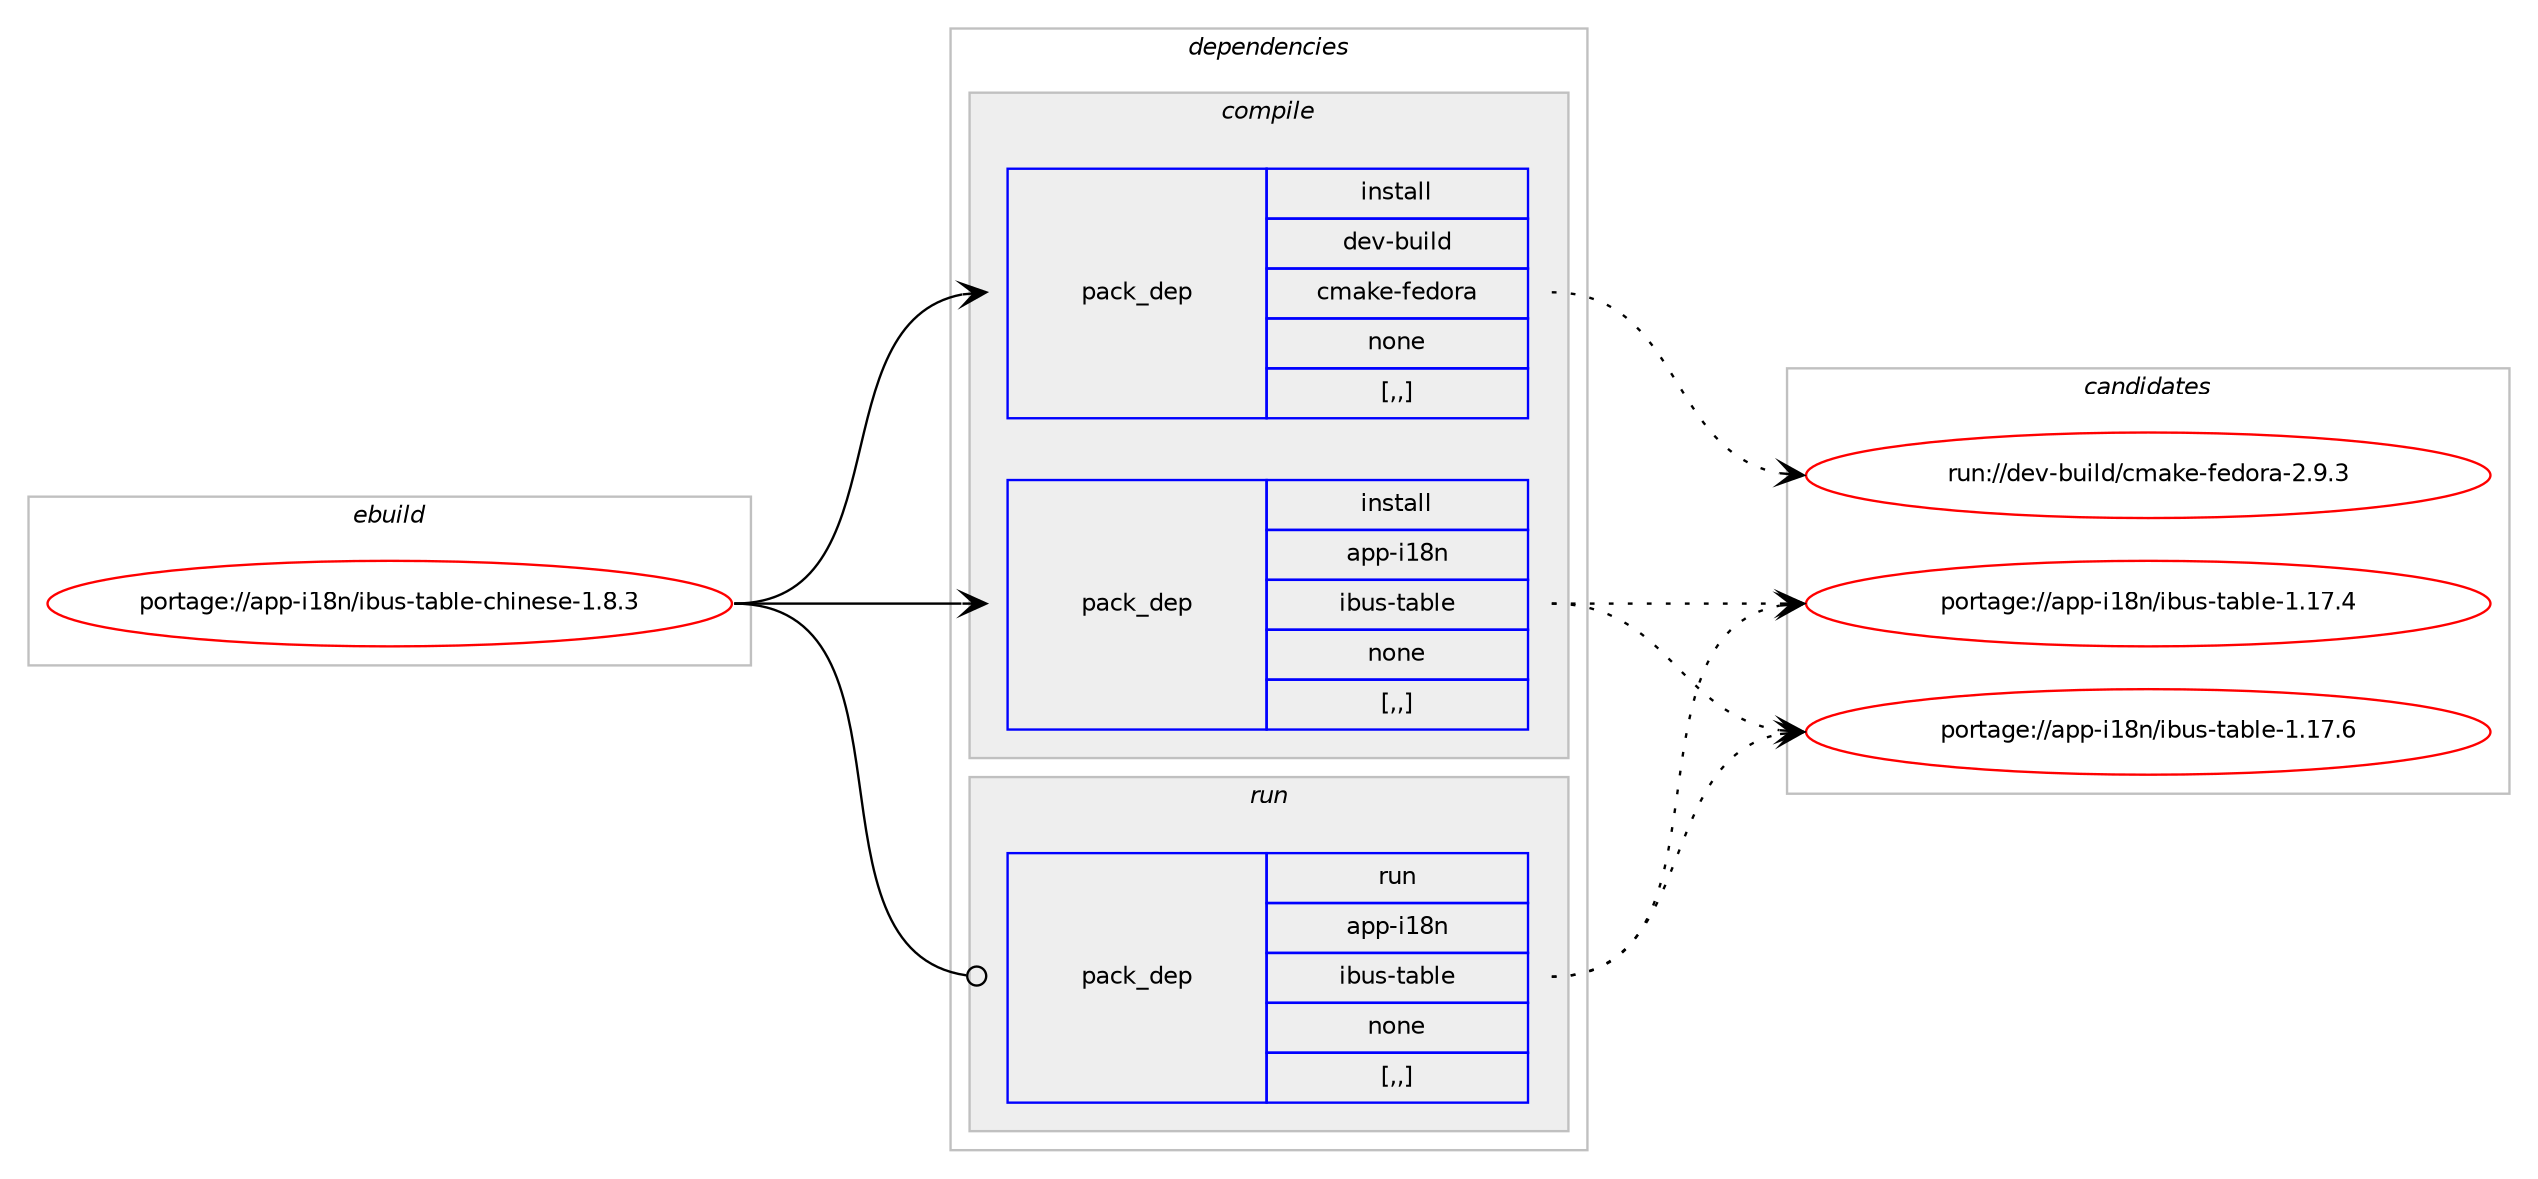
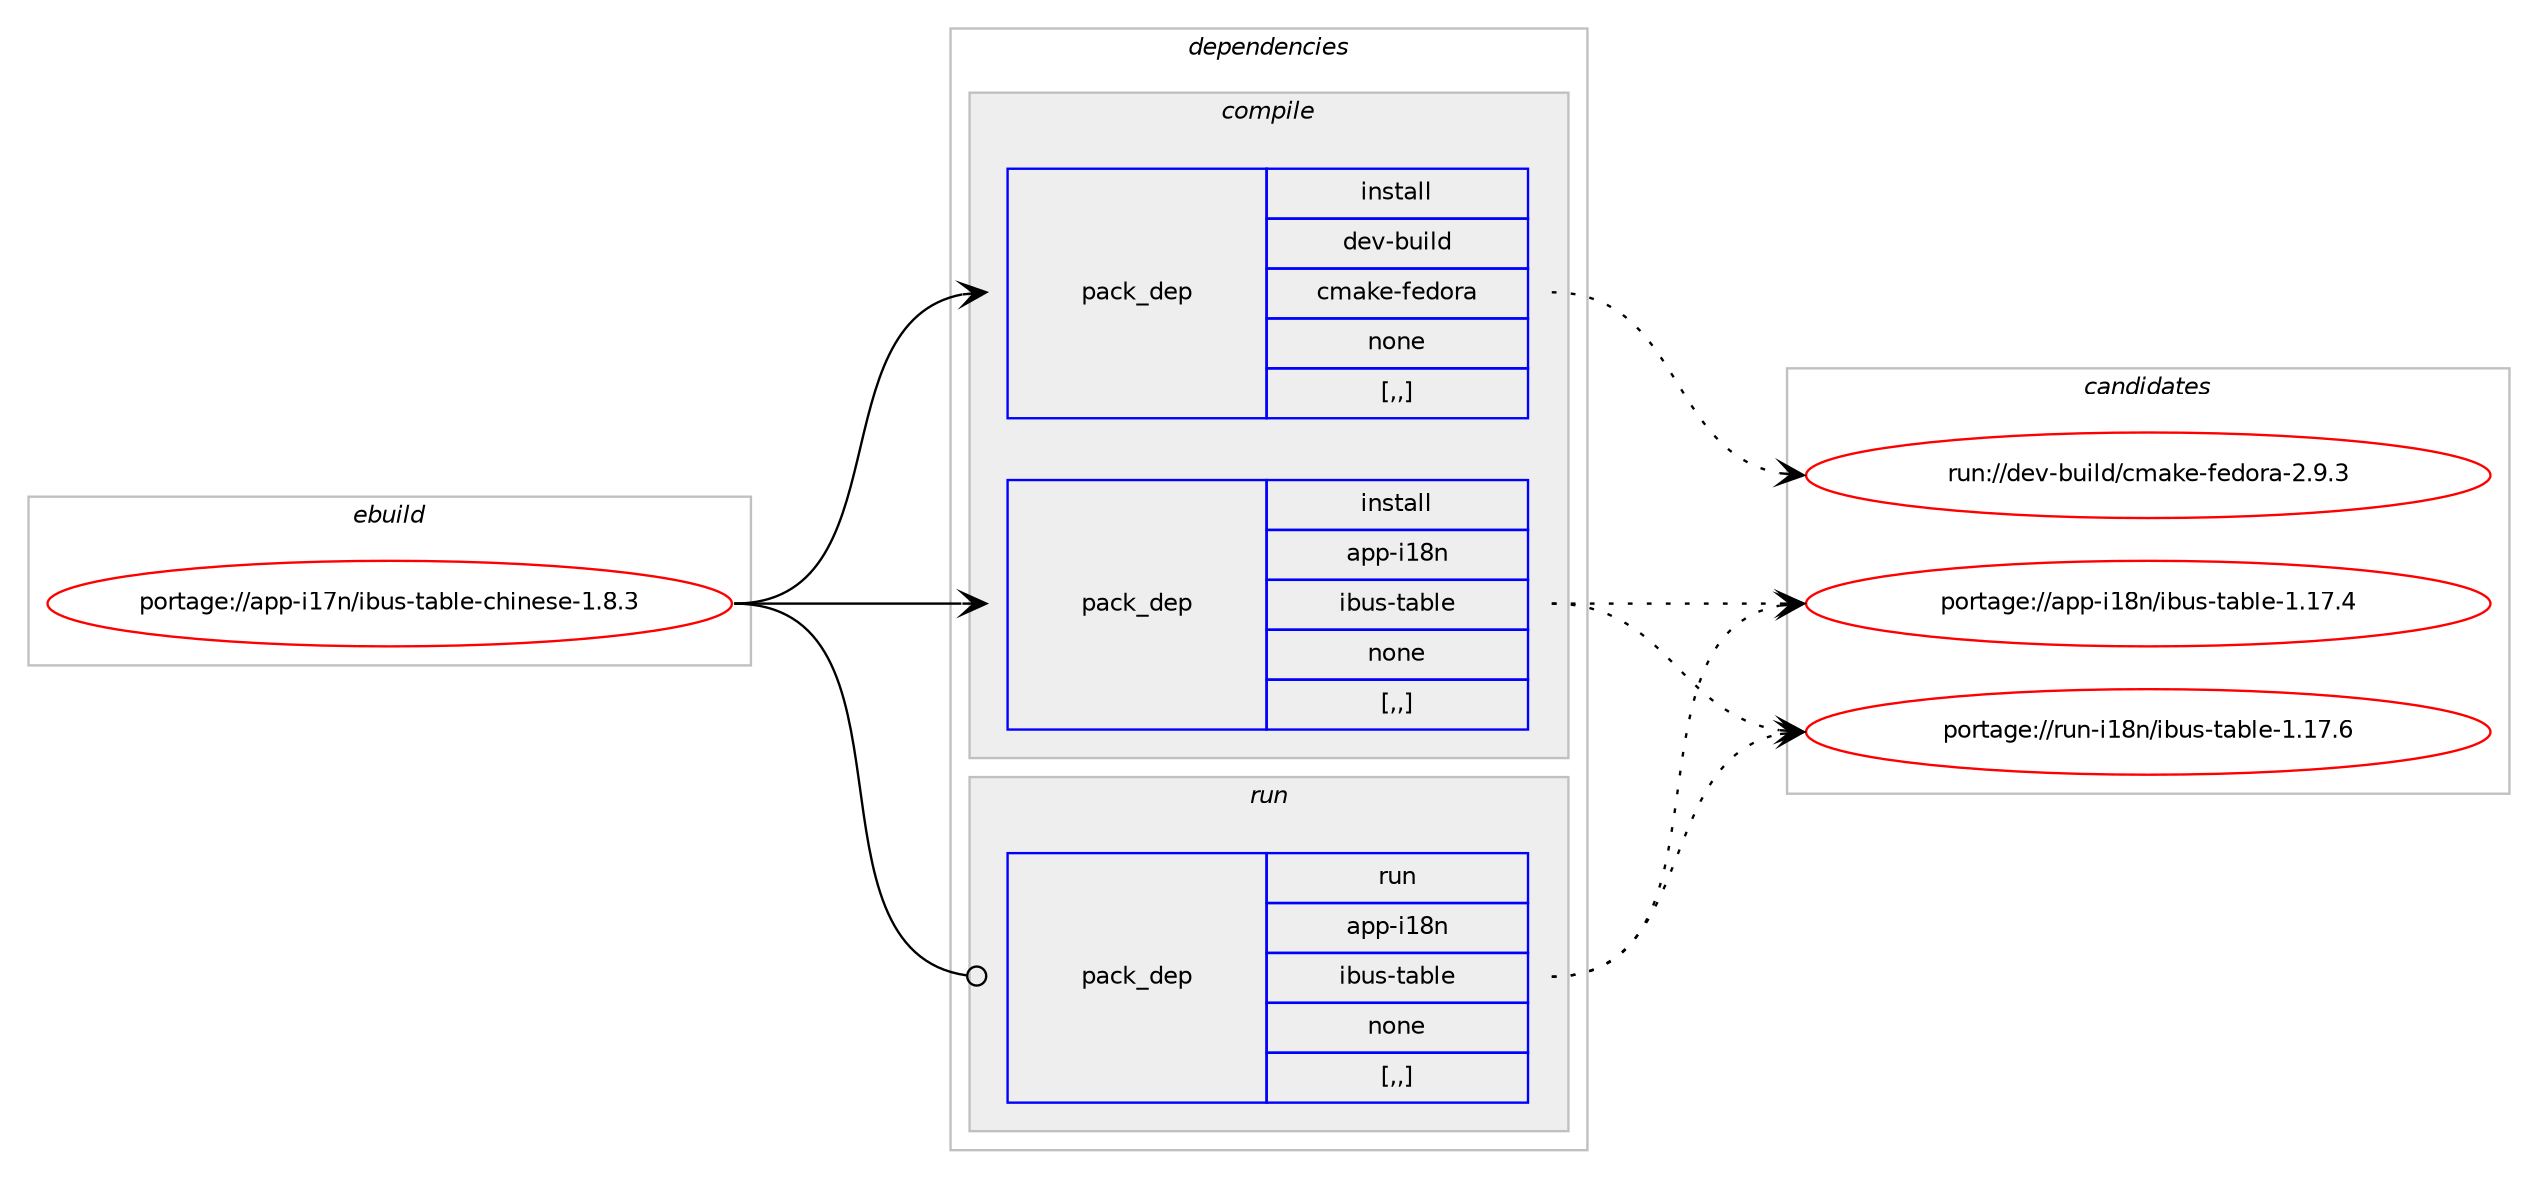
(390, 604) -> (390, 604)
(2148, 732) -> (2148, 732)
